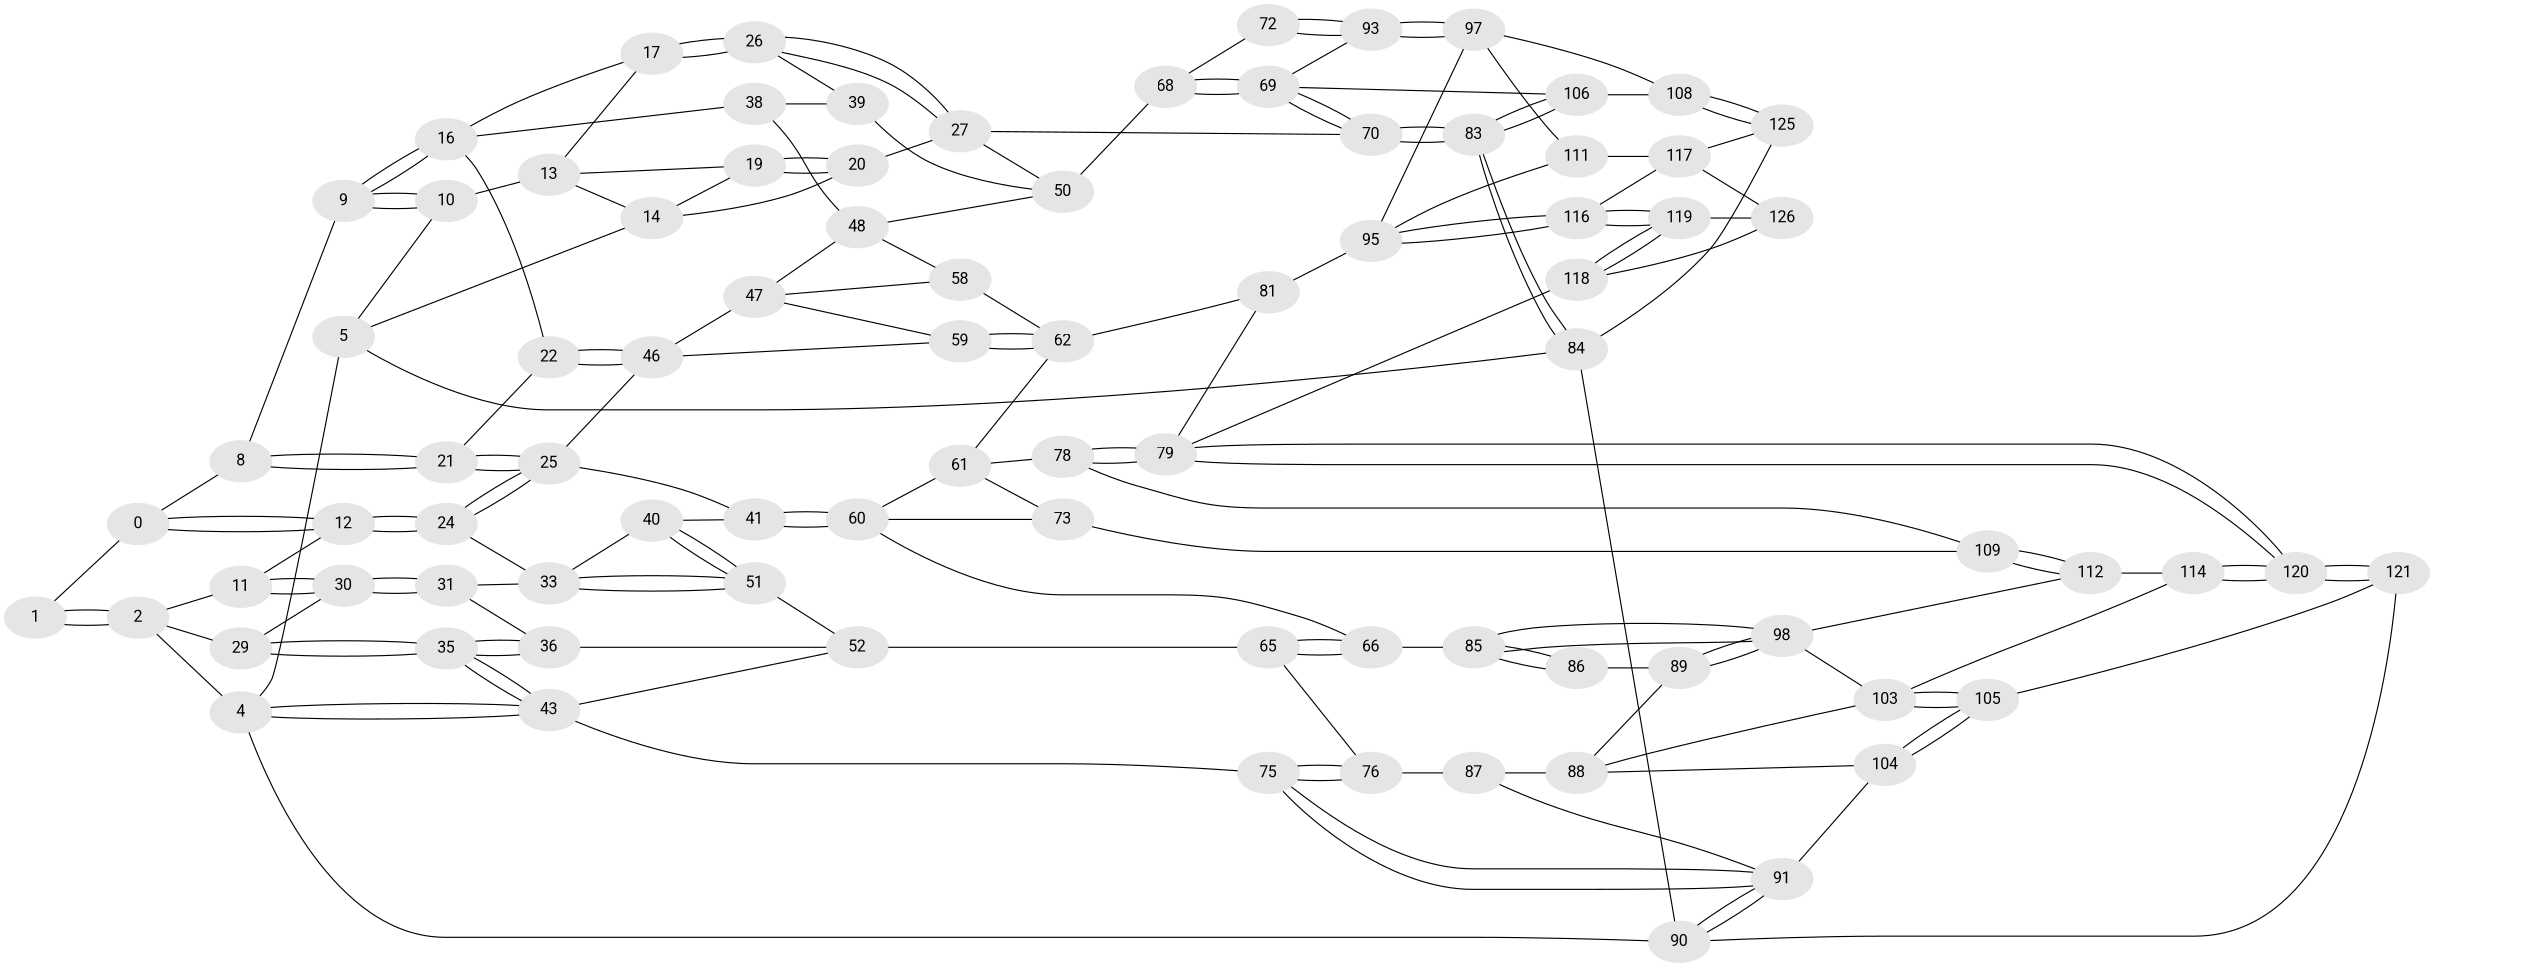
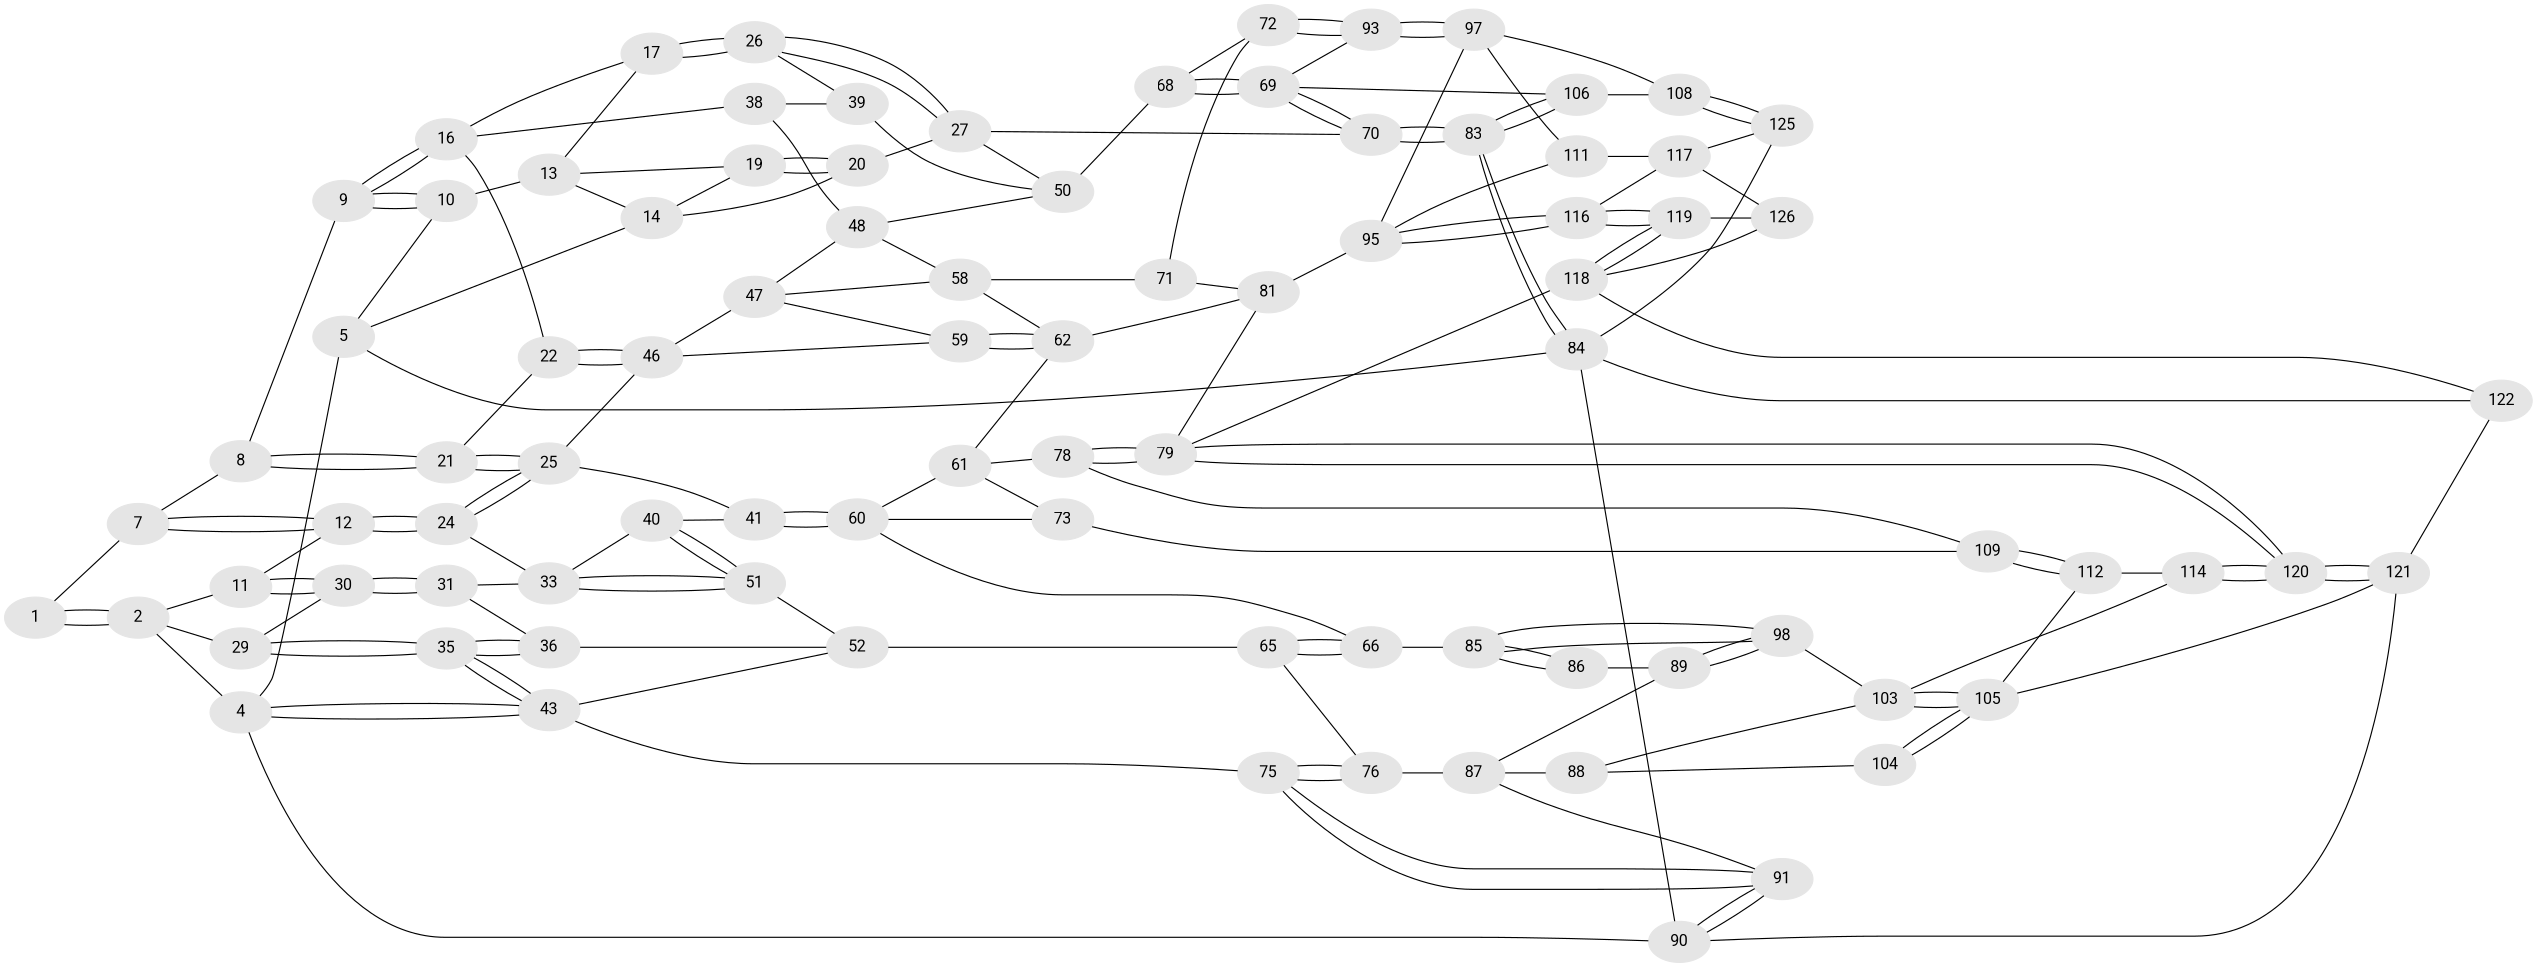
none -> (1166, 280)
none -> (2501, 401)
(138, 524) -> (138, 524)
(1936, 604) -> (2030, 648)
(1628, 720) -> (1577, 720)
(1834, 822) -> none
